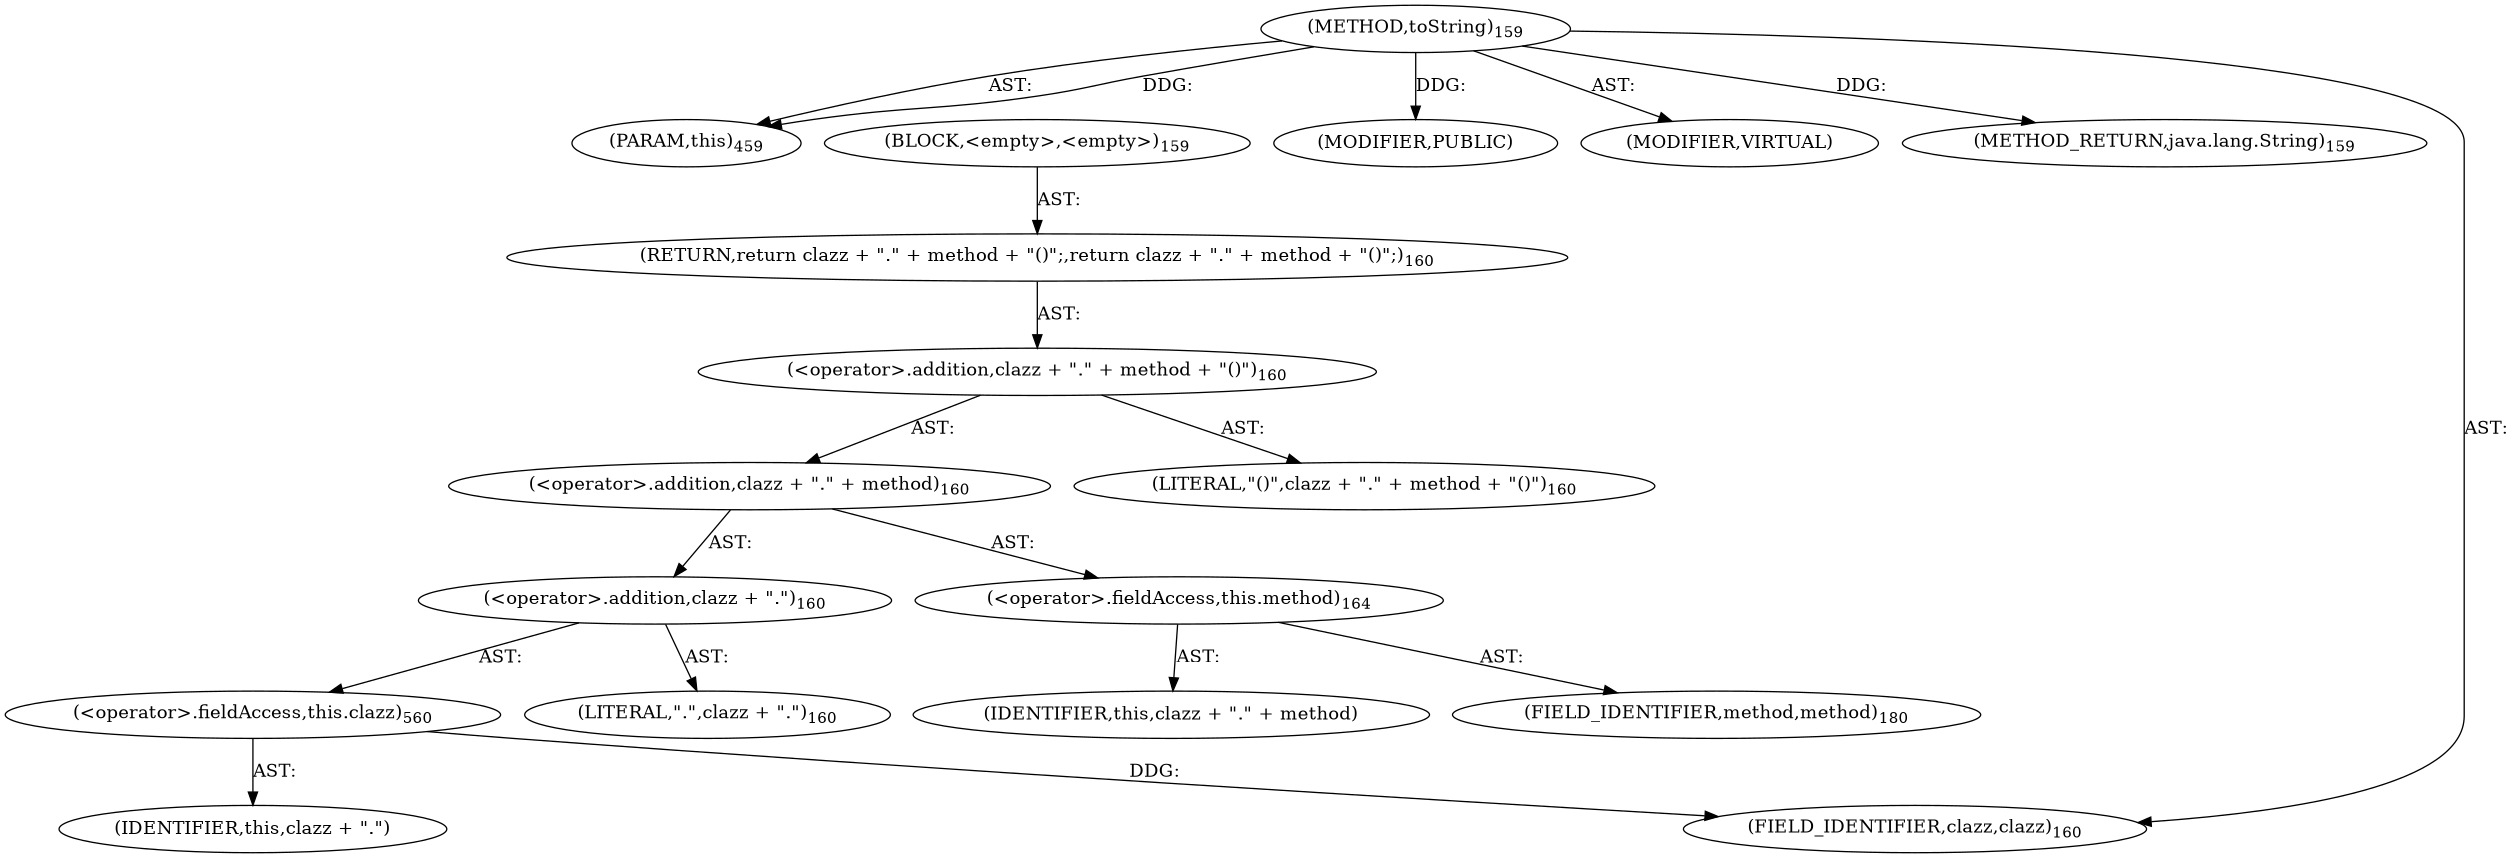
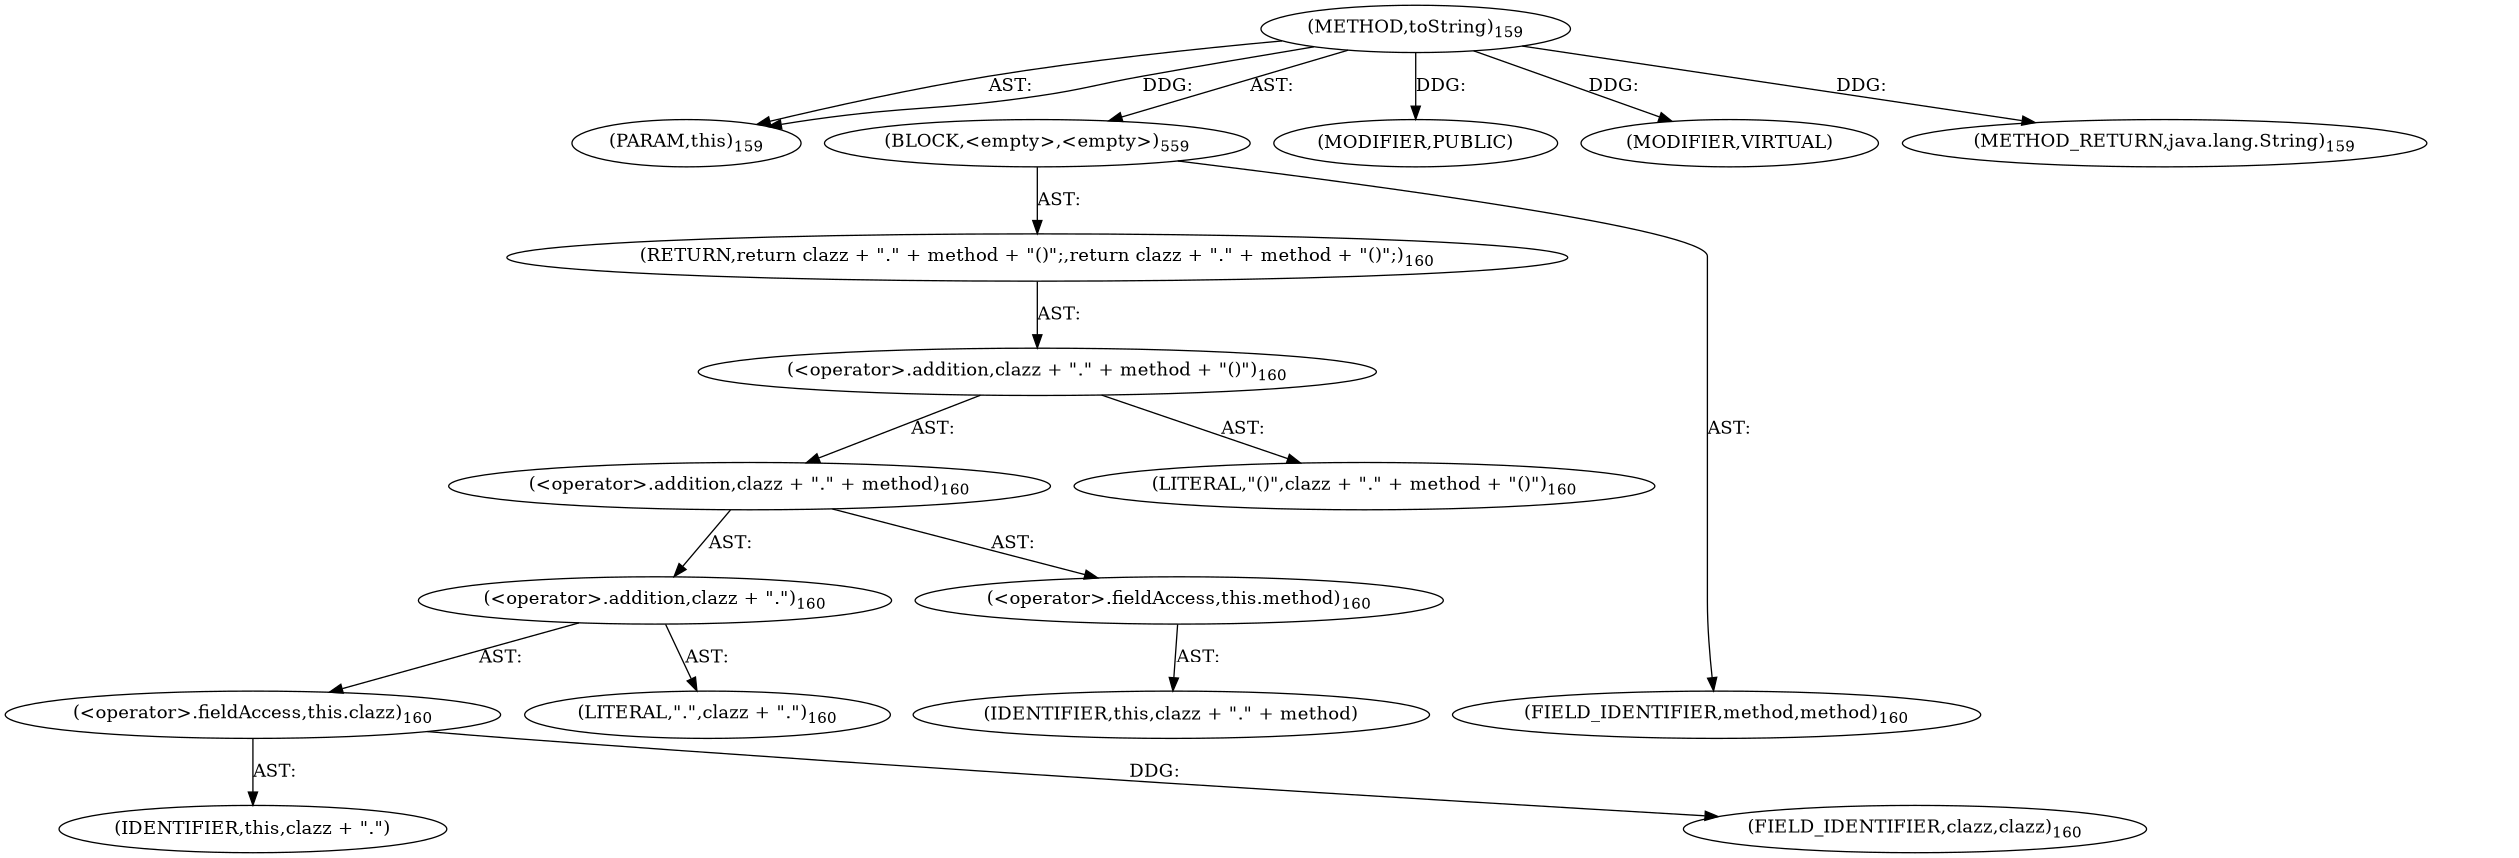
(1617, 86) -> (1617, 86)
(749, 141) -> (749, 141)
(1175, 141) -> (1175, 141)
(2464, 145) -> (1235, 84)
(1357, 598) -> (1357, 598)
(1441, 656) -> (1653, 234)
(418, 713) -> (418, 713)
(1894, 713) -> (1894, 713)
